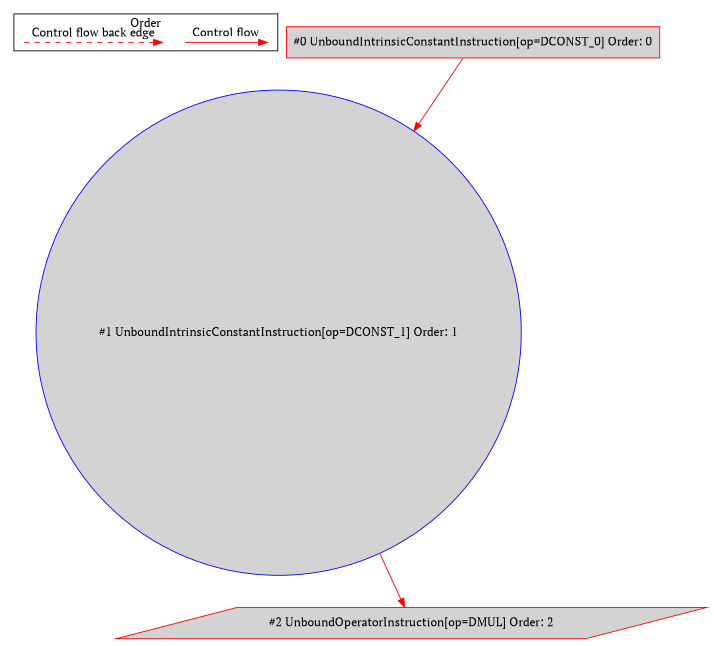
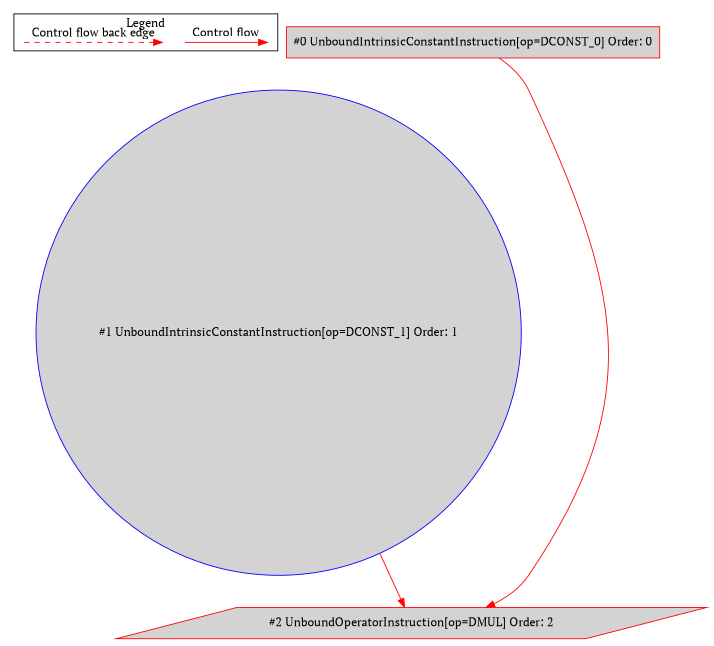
(146, 24) -> (146, 24)
(441, 91) -> (608, 335)
